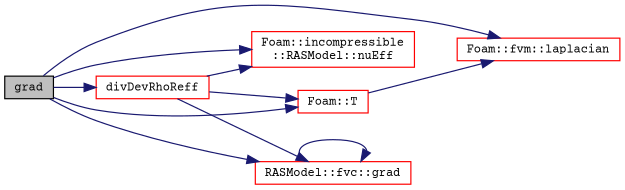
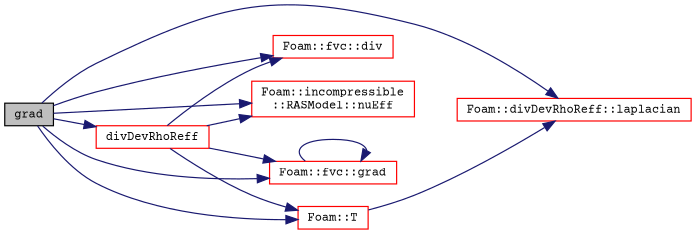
none -> (333, 47)
(539, 49) -> (574, 110)
(333, 173) -> (333, 173)
